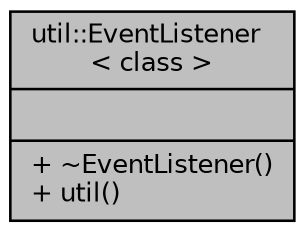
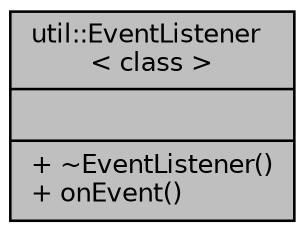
(76, 194) -> (107, 194)
